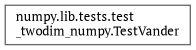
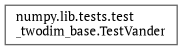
(98, 25) -> (91, 25)
